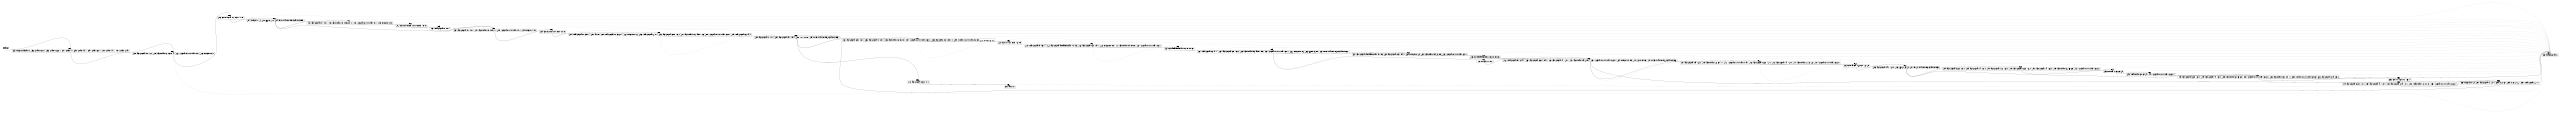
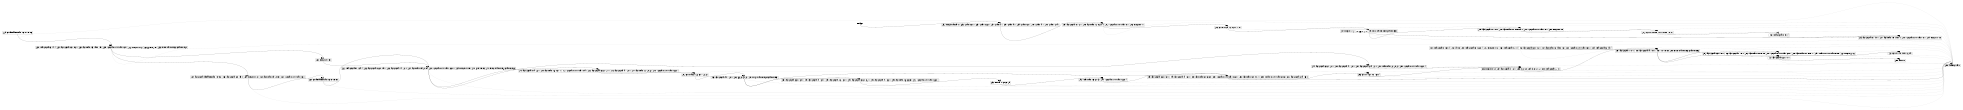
(553, 32) -> none
(1093, 46) -> none
